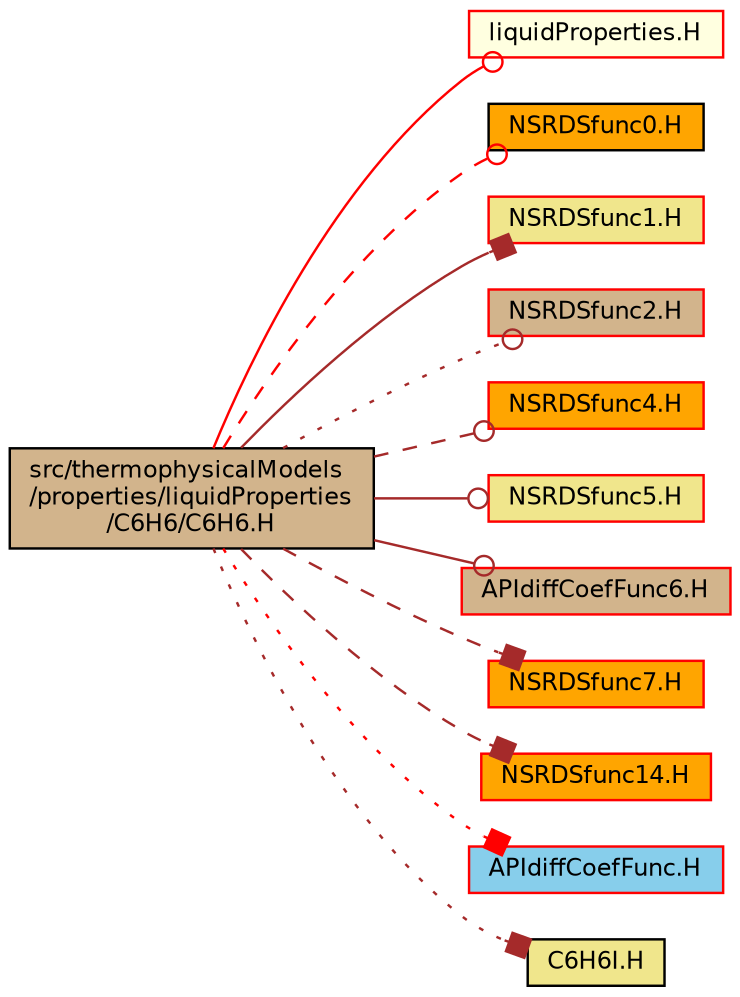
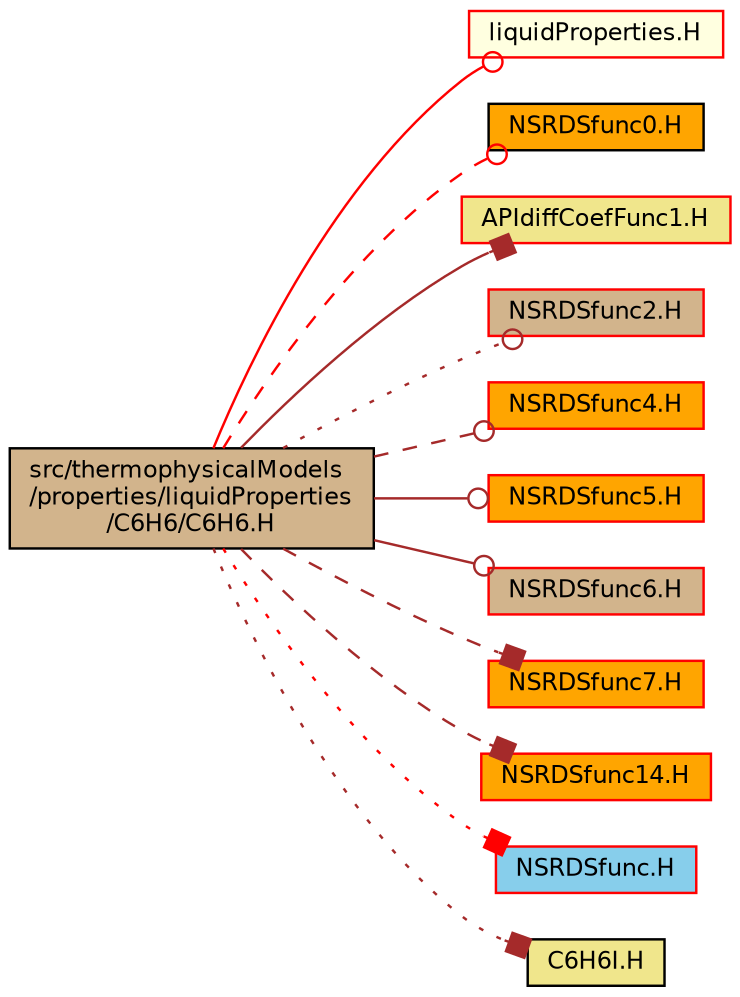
(596, 220) -> (596, 220)
(596, 498) -> (596, 498)
(596, 591) -> (596, 591)
(596, 870) -> (596, 870)
